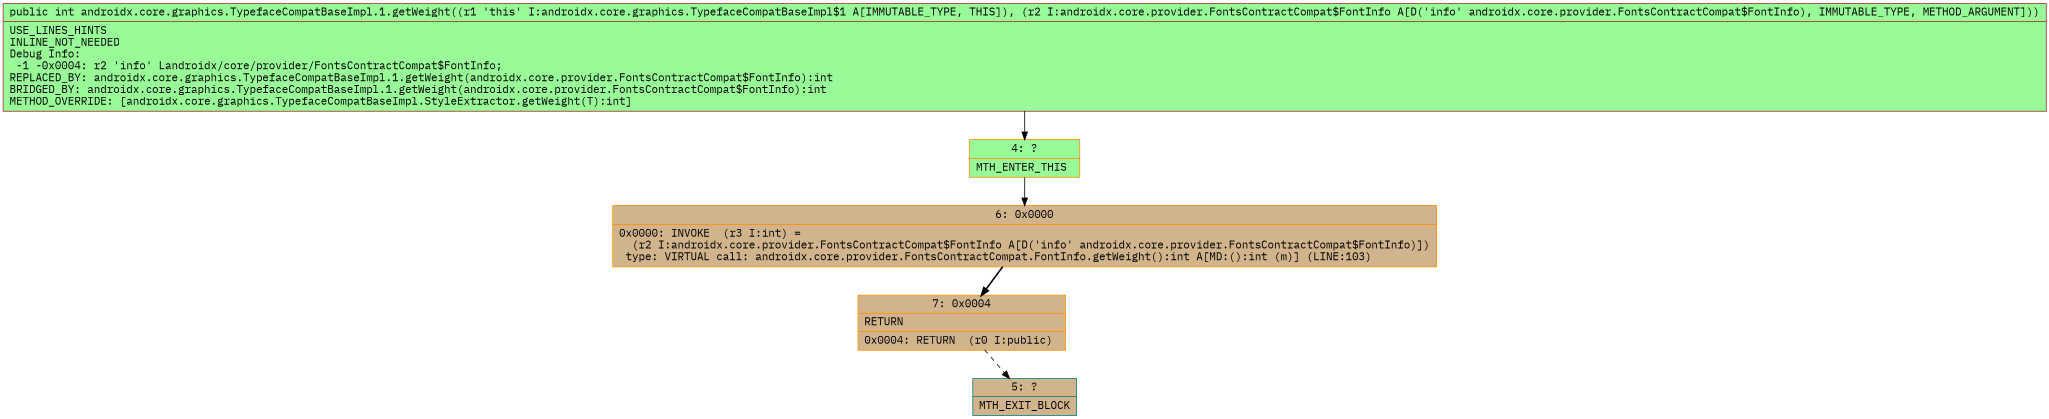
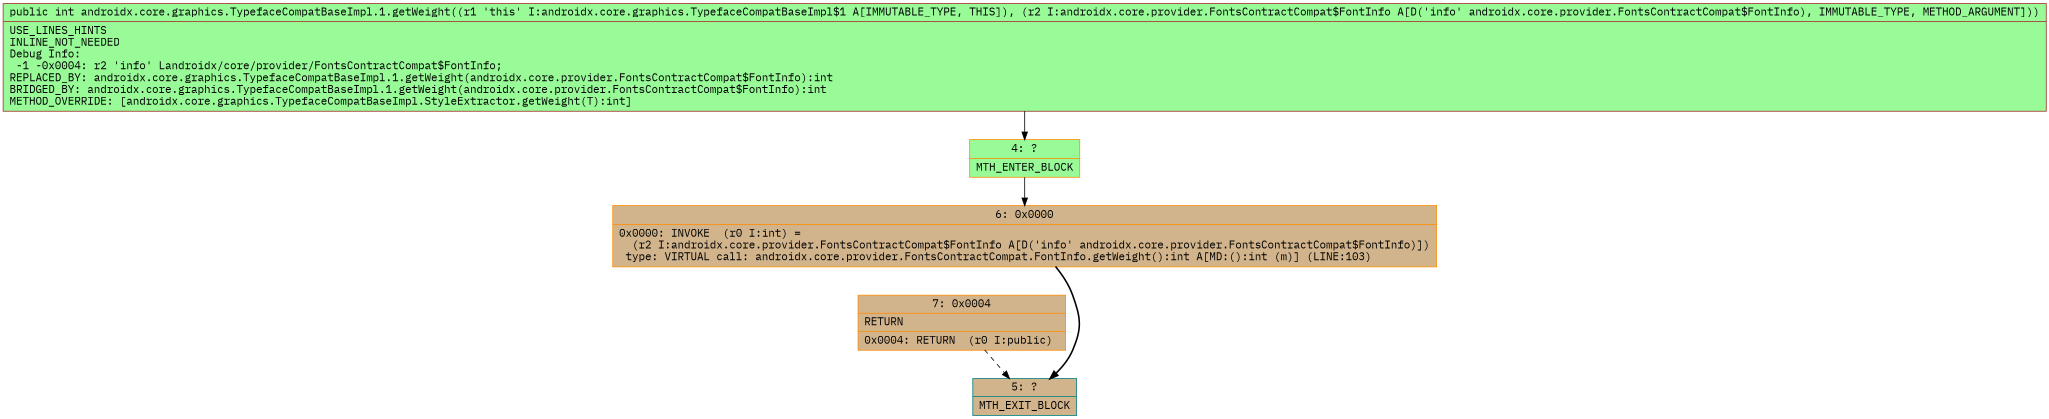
(1022, 167) -> (1025, 167)
(713, 233) -> (713, 233)
(994, 278) -> (1079, 320)
